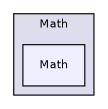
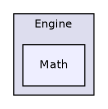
(54, 25) -> (54, 25)
